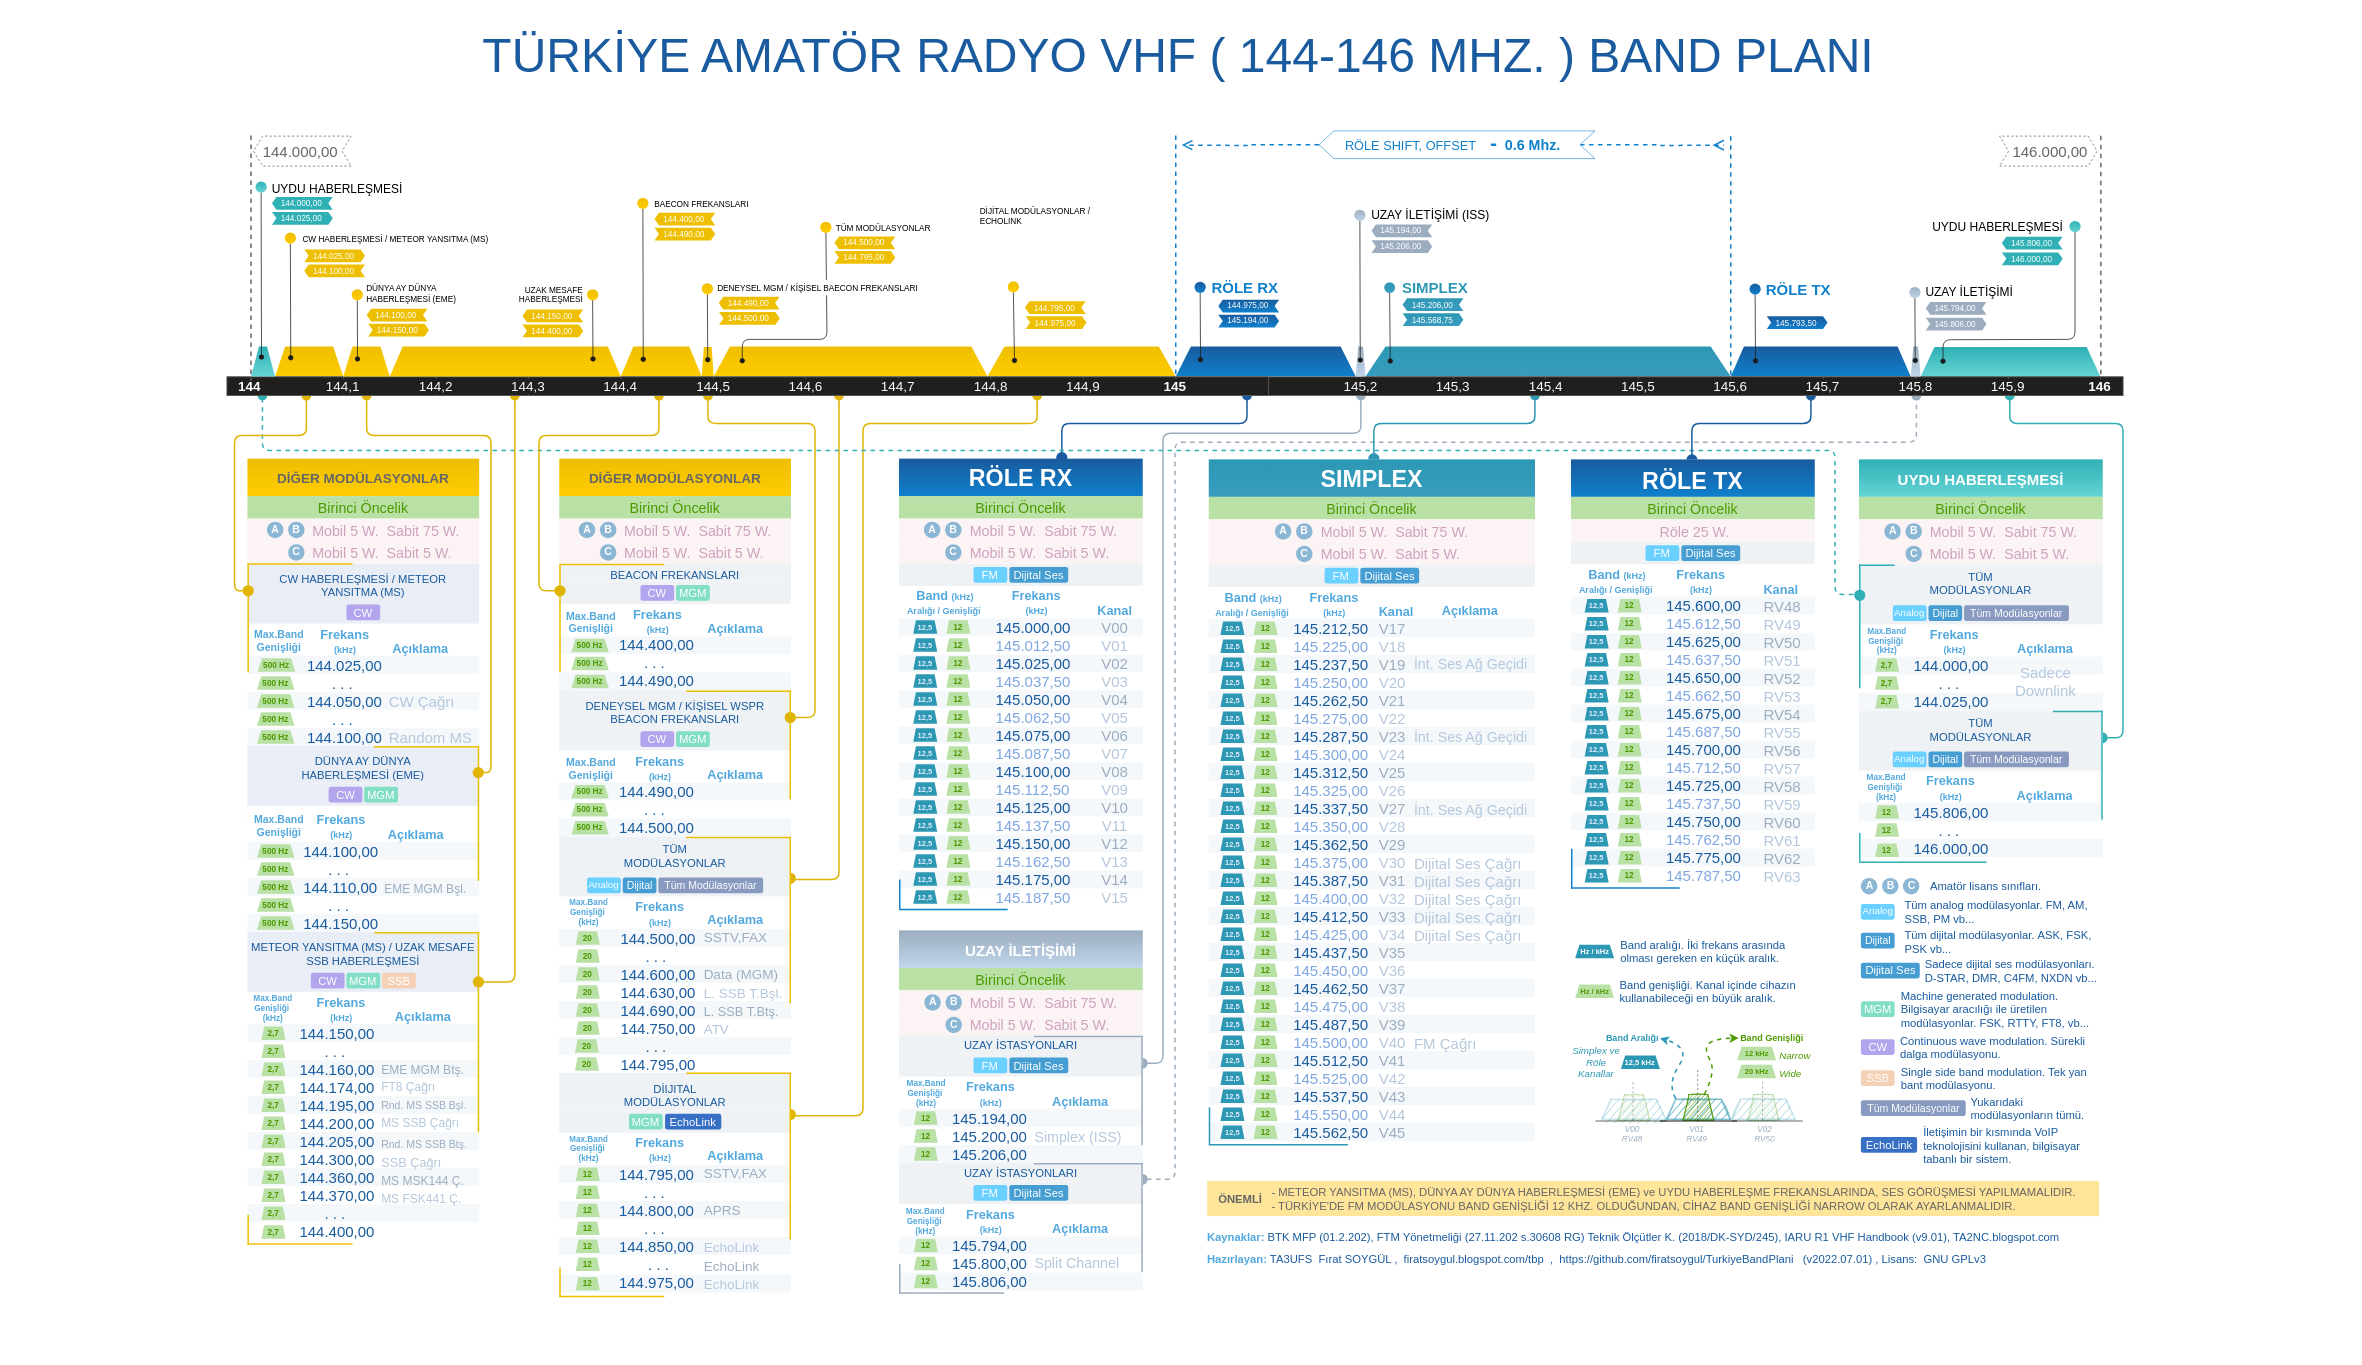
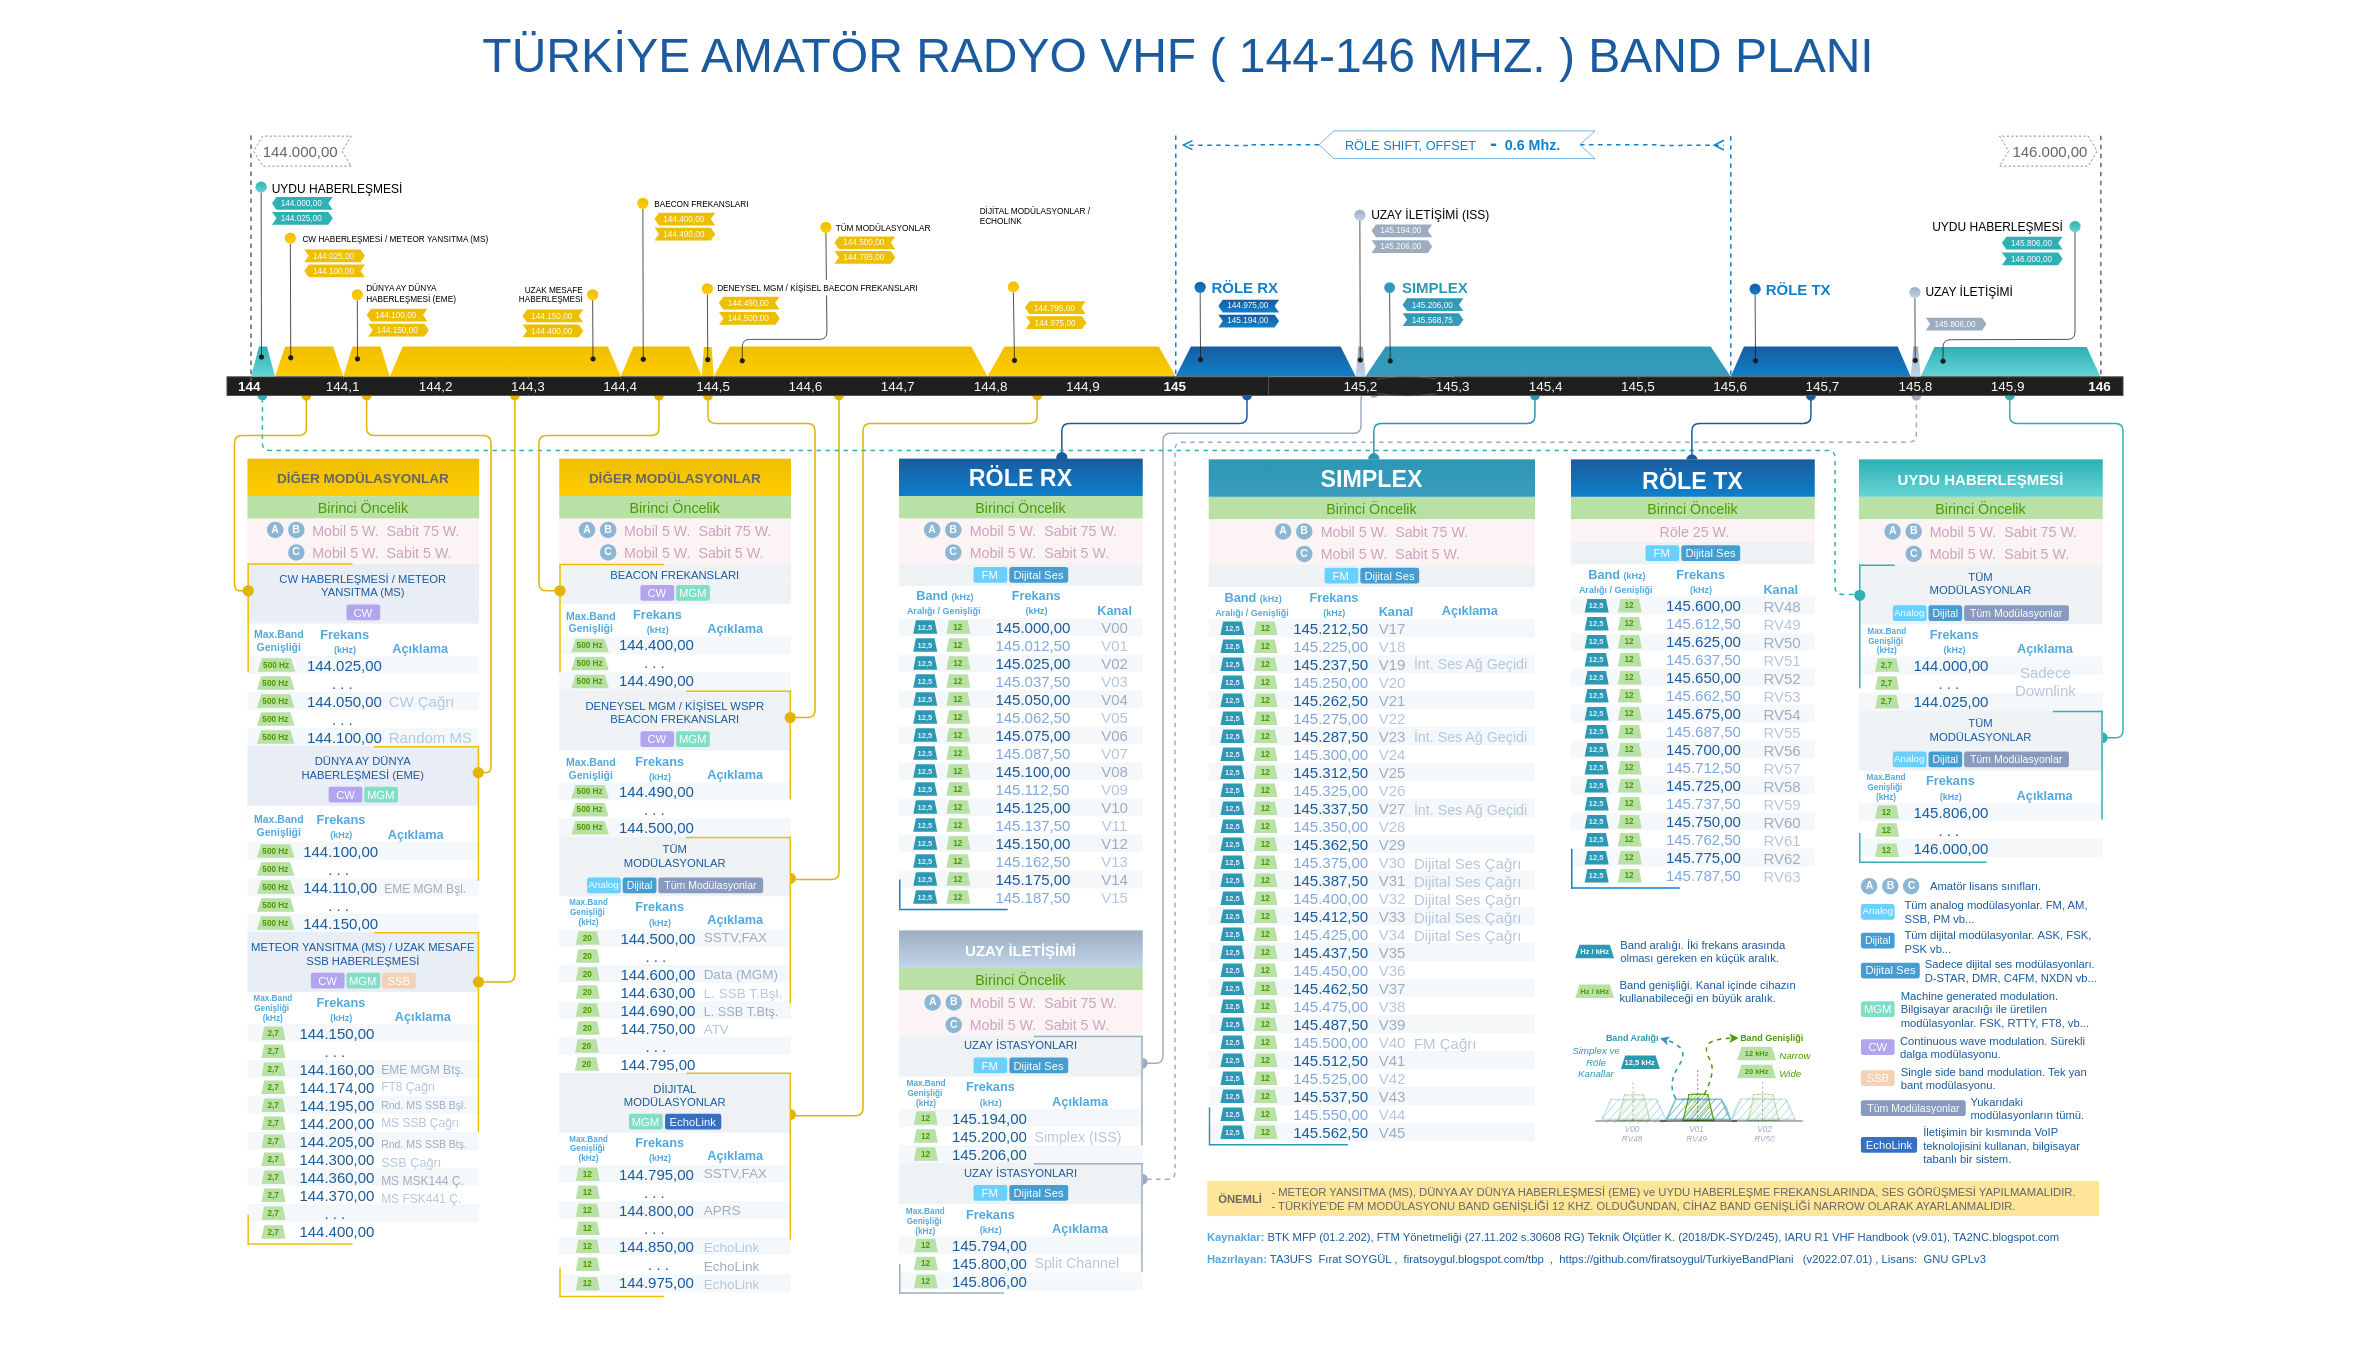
(1956, 308) -> none
(1797, 323) -> none
(1407, 386) -> (1407, 386)
